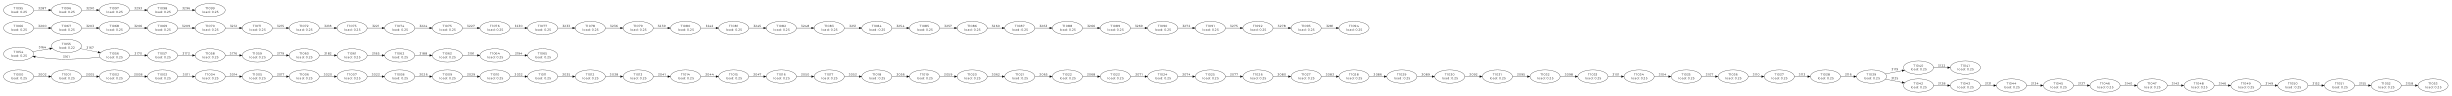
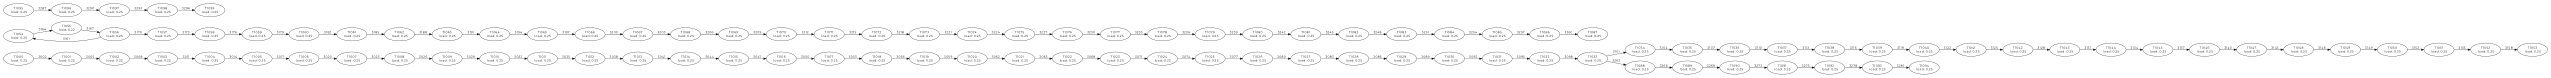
(1042, 28) -> (1615, 63)
none -> (565, 34)
(1894, 81) -> (1993, 50)
